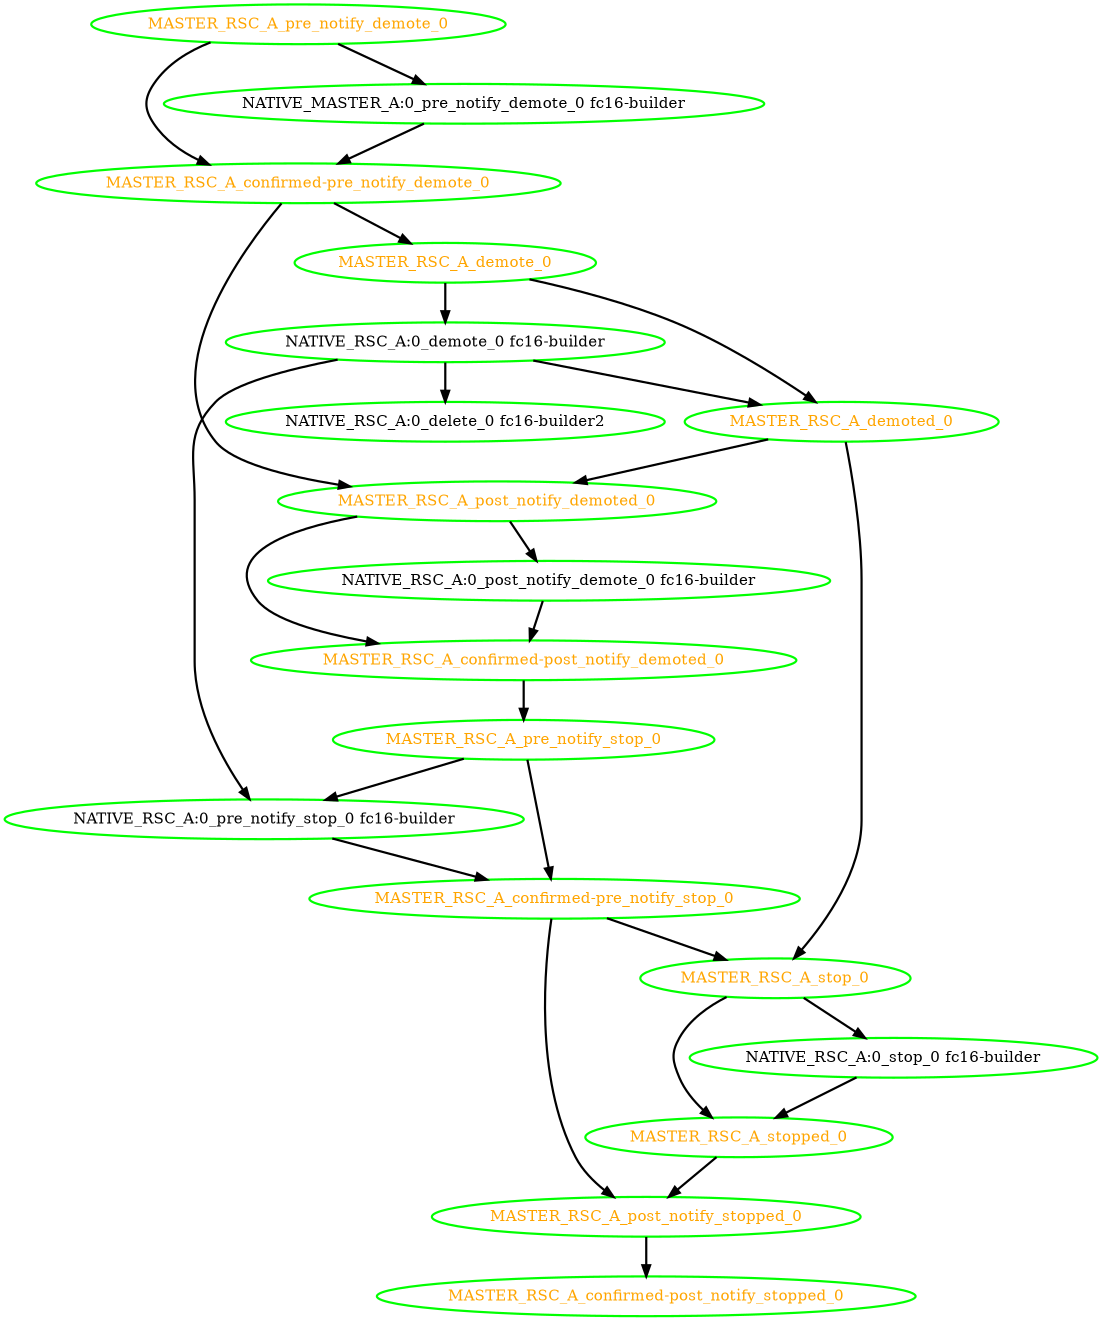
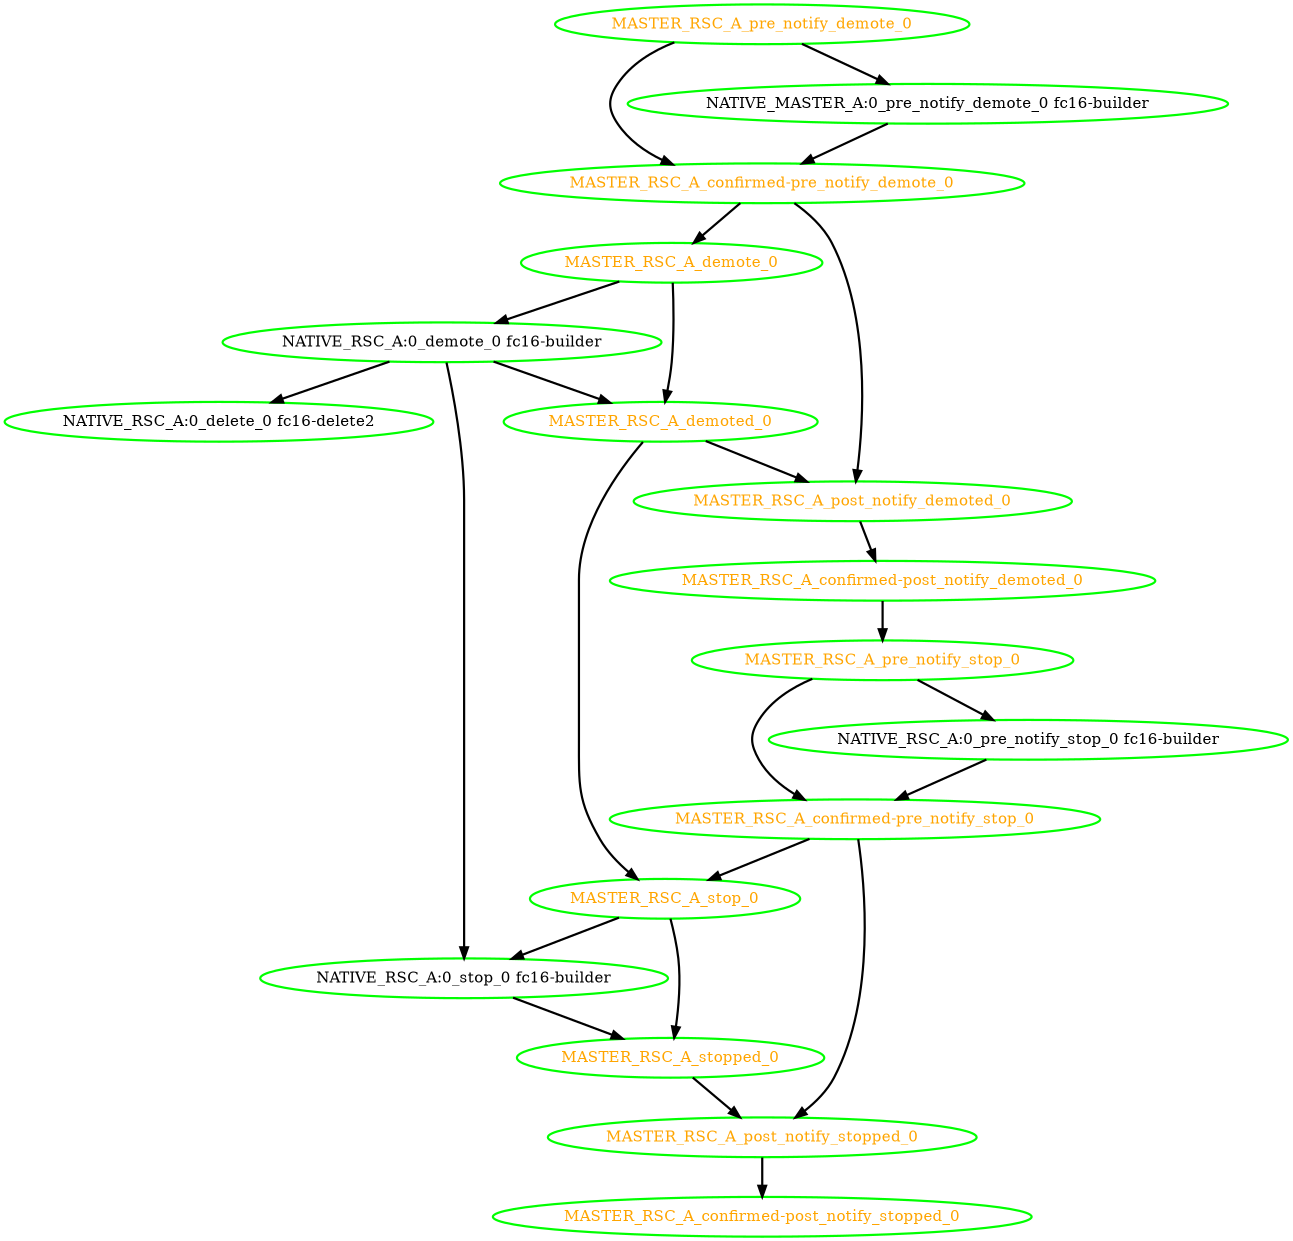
(445, 422) -> (219, 422)
(195, 533) -> (464, 654)
(549, 581) -> none
